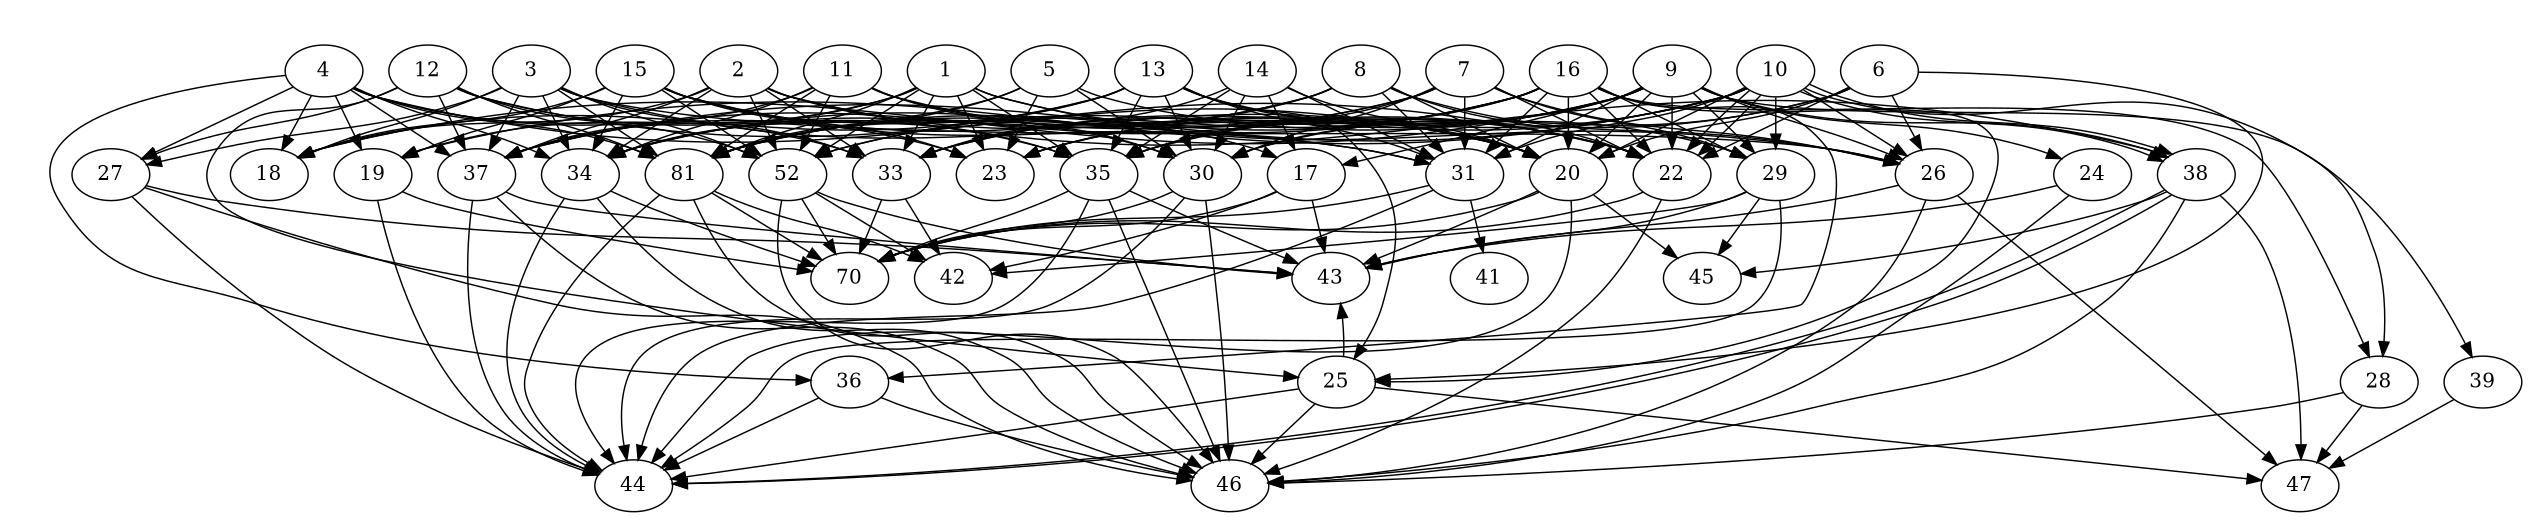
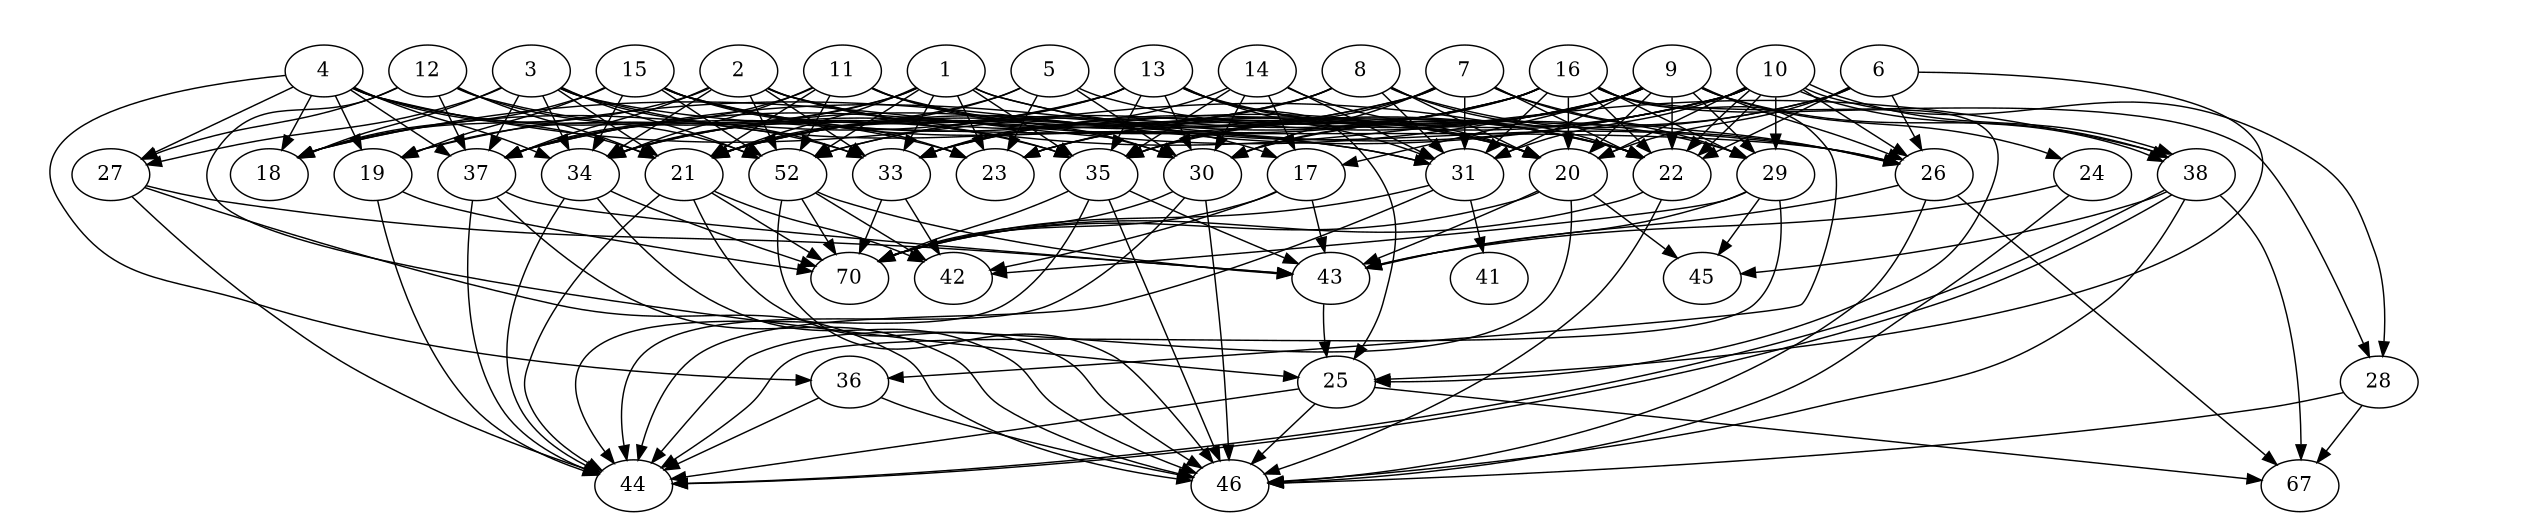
(991, 123) -> none
(684, 175) -> (684, 175)
(1343, 331) -> (1324, 323)
(2483, 382) -> none
(2300, 486) -> (2300, 486)
